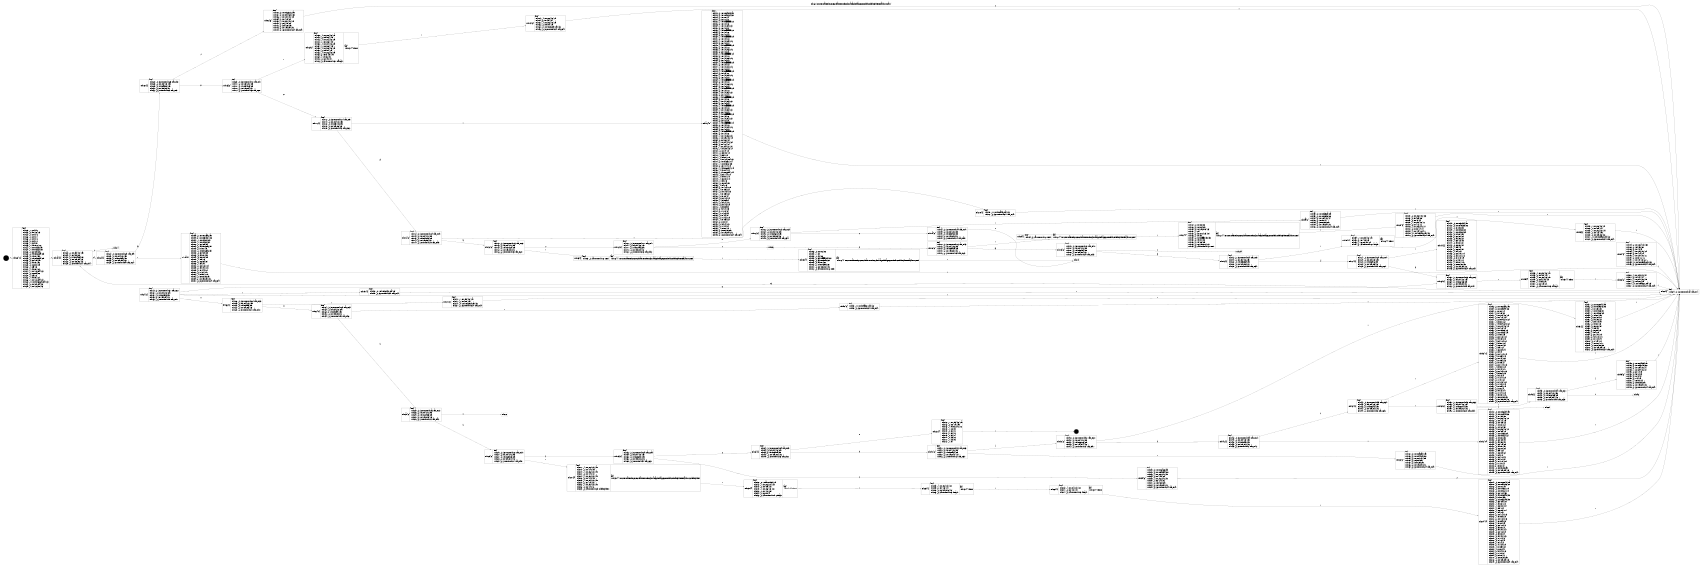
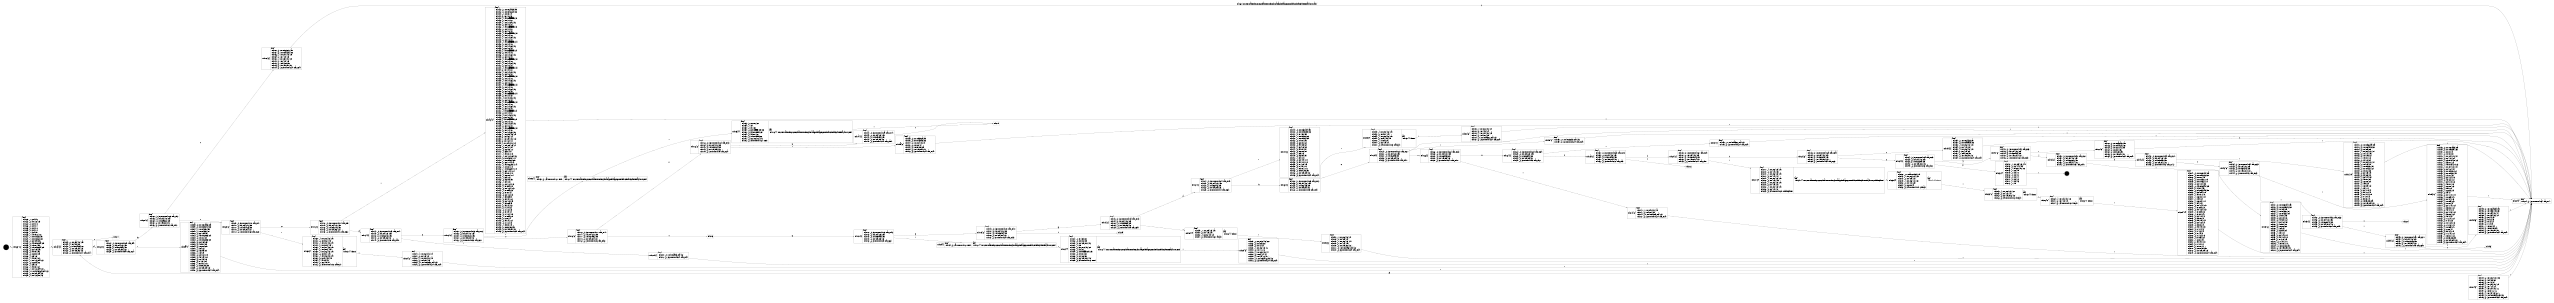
(808, 287) -> (1344, 171)
